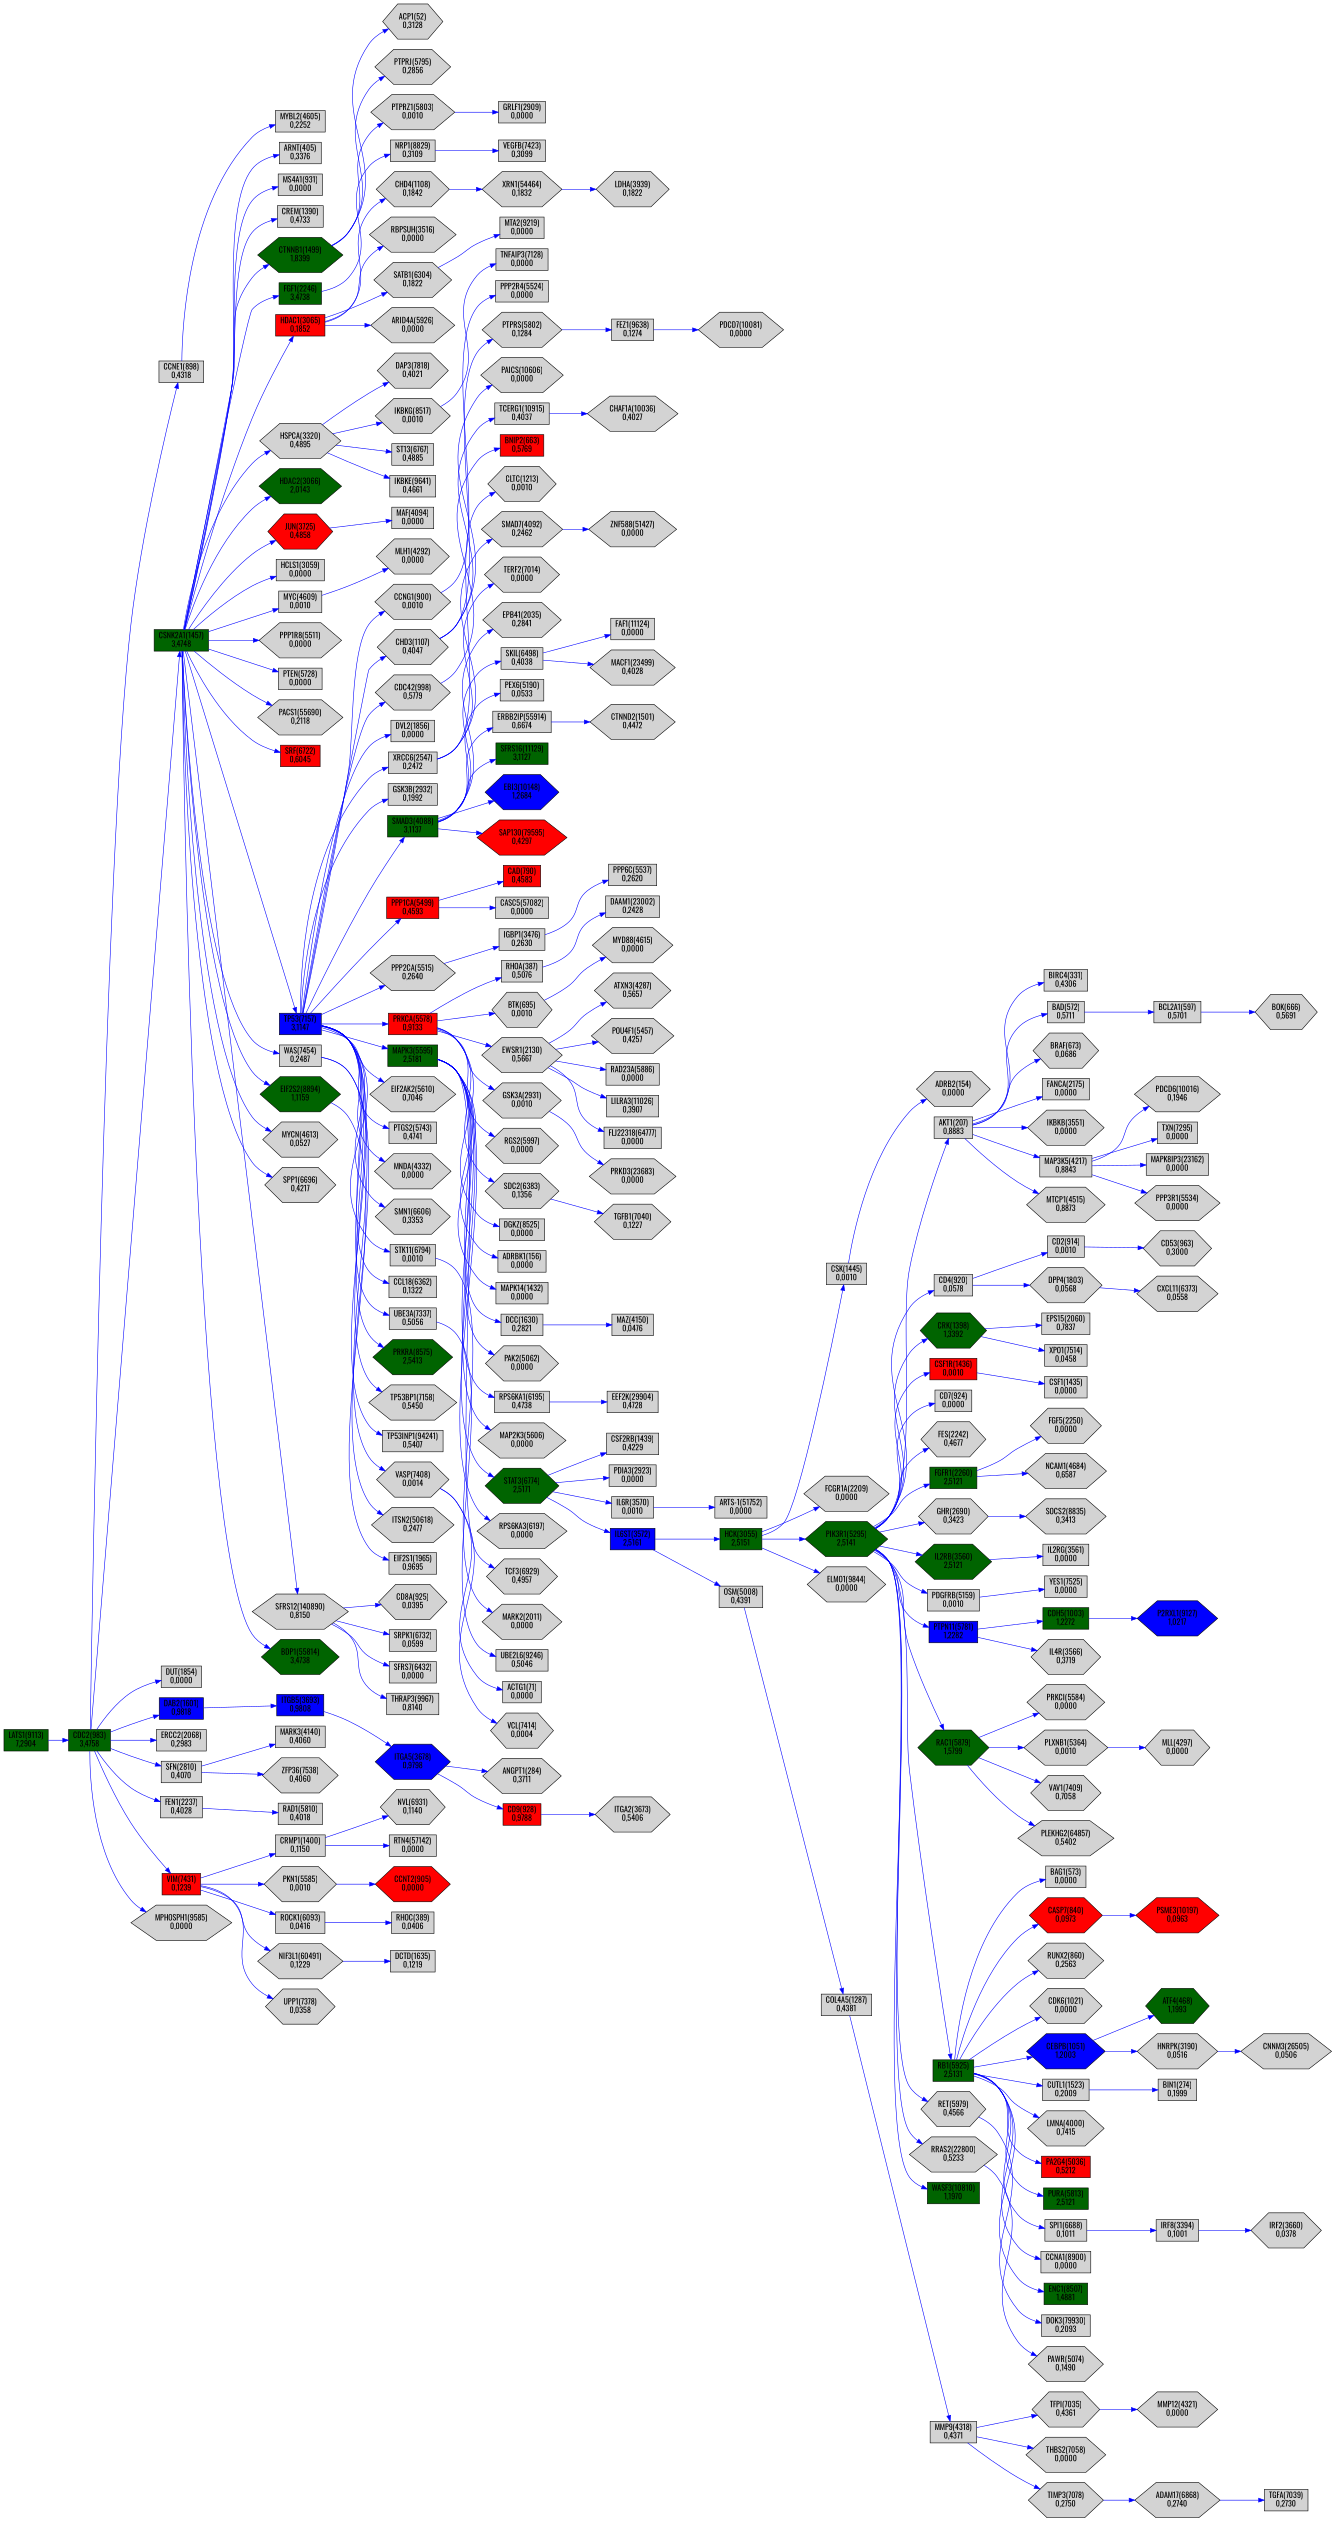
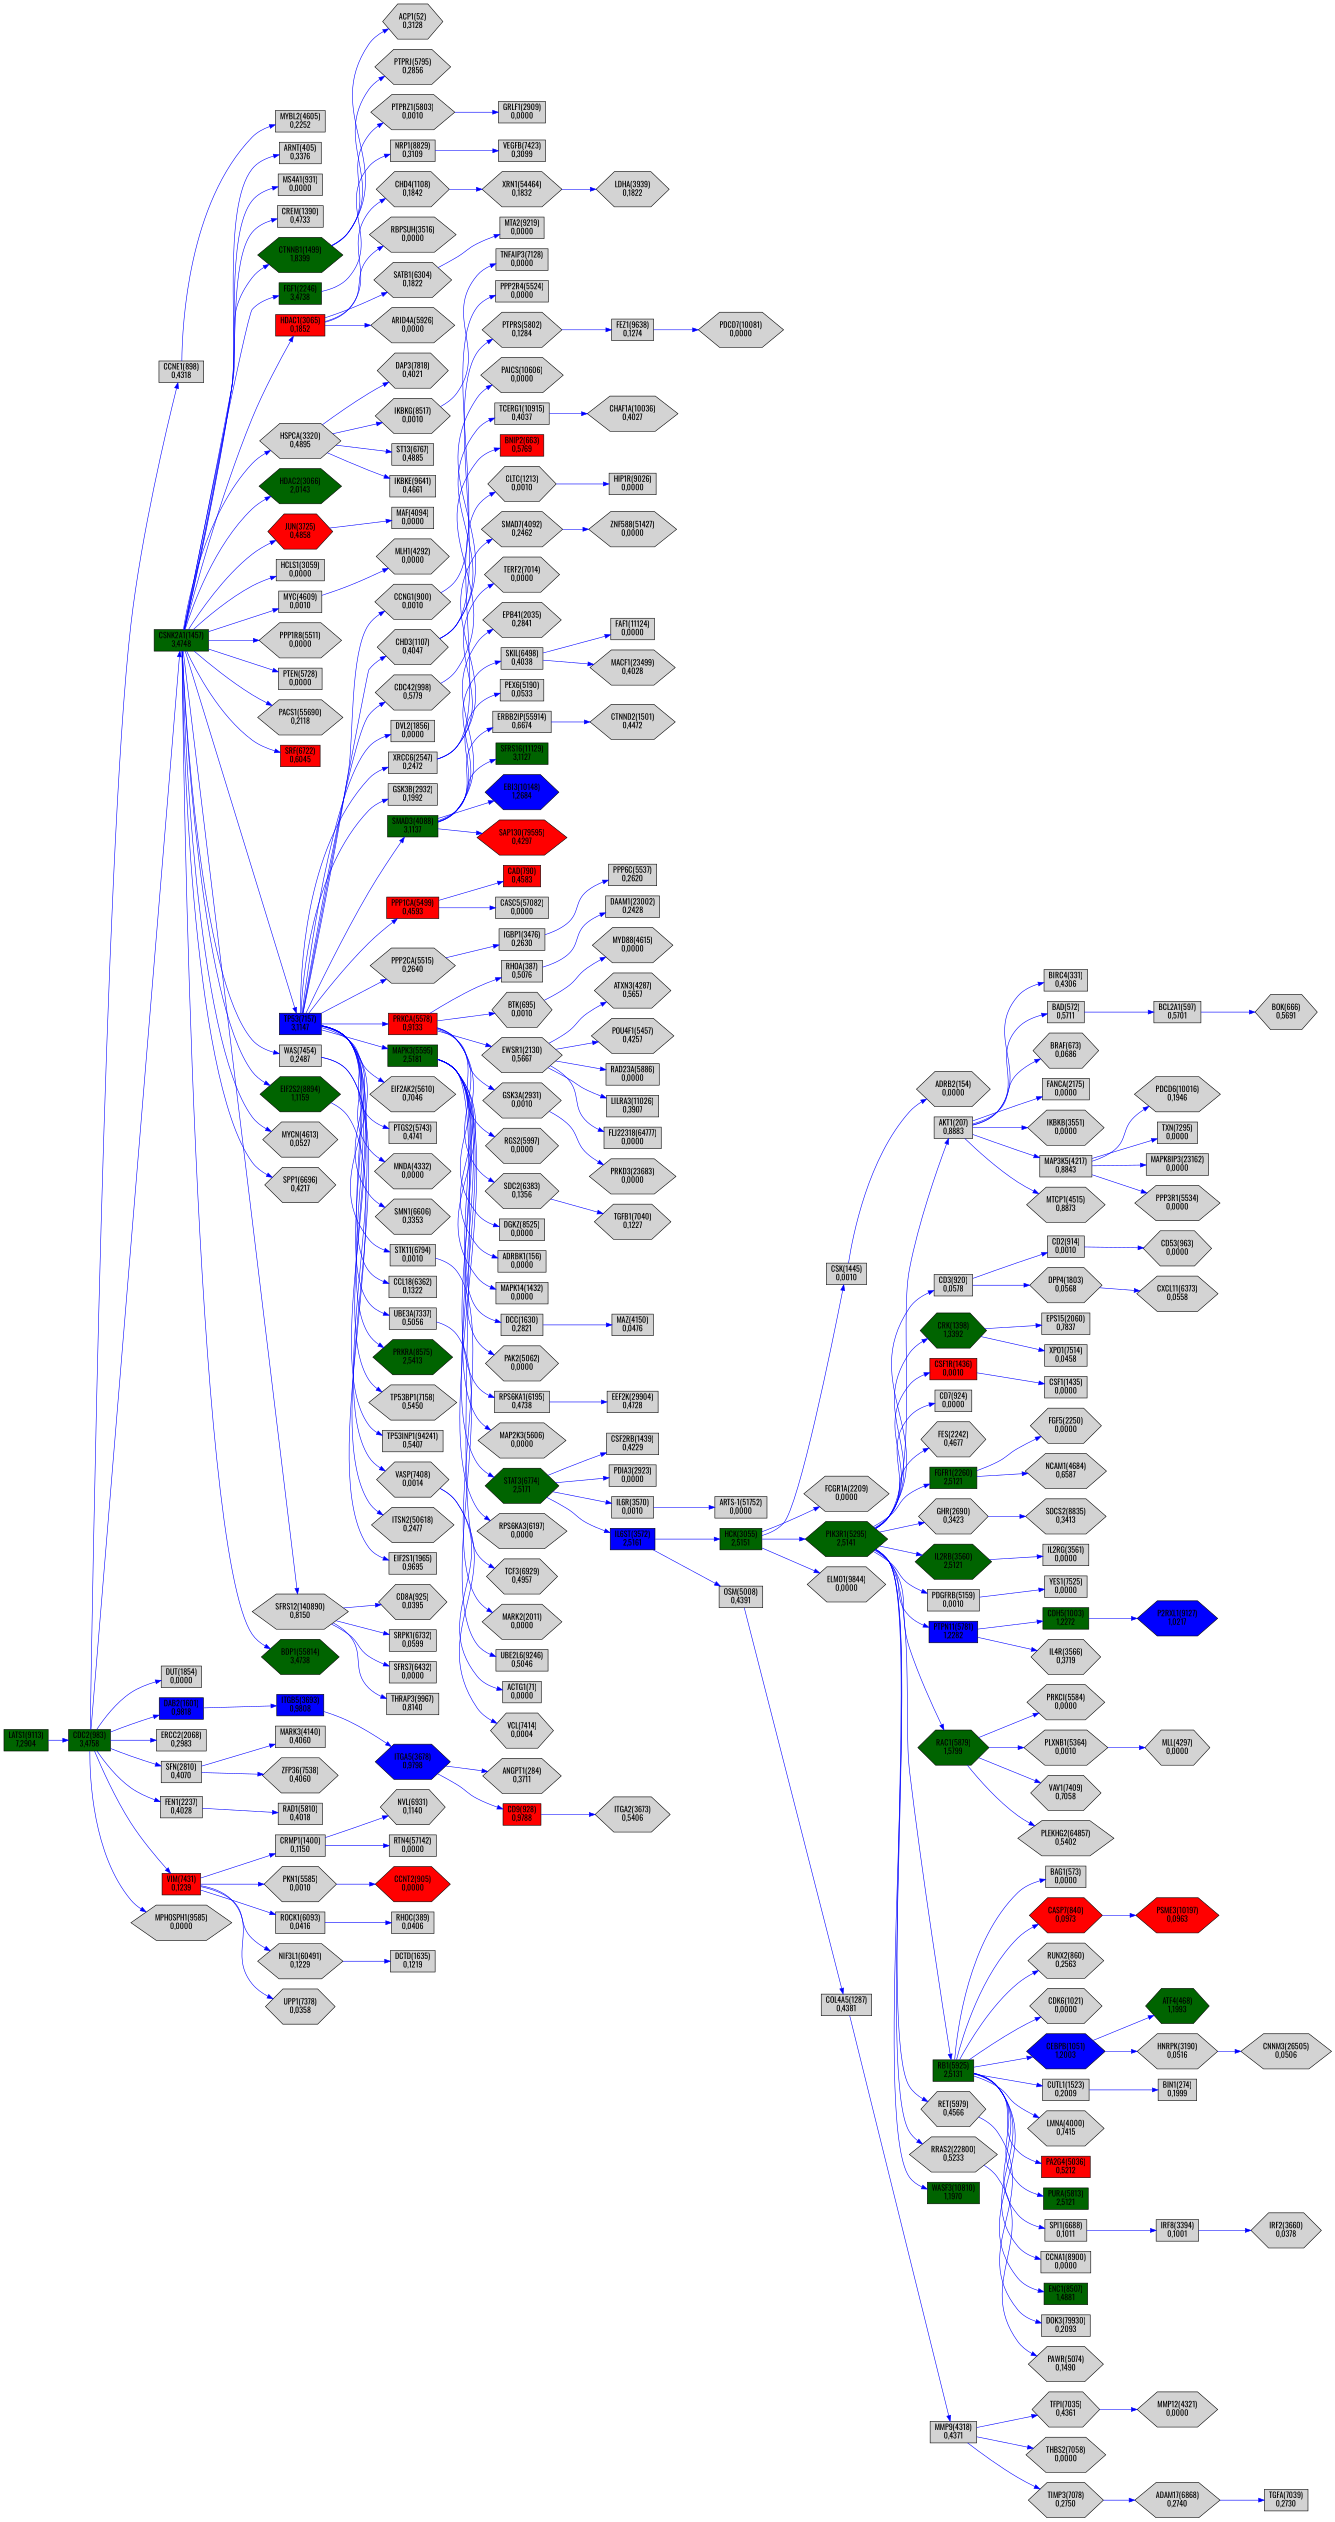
none -> (633, 484)
(1177, 1248) -> (1177, 1248)
(953, 1285) -> (953, 1285)
